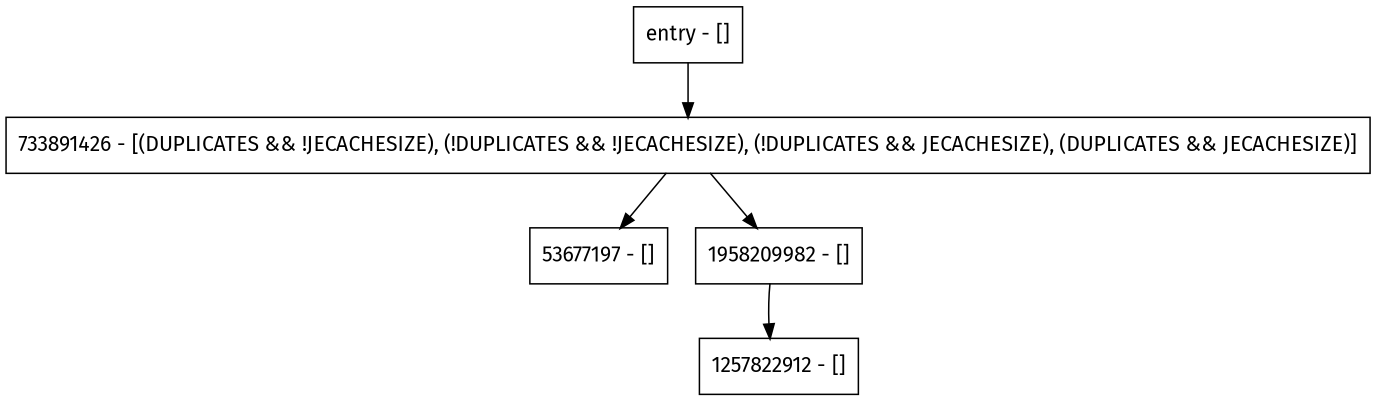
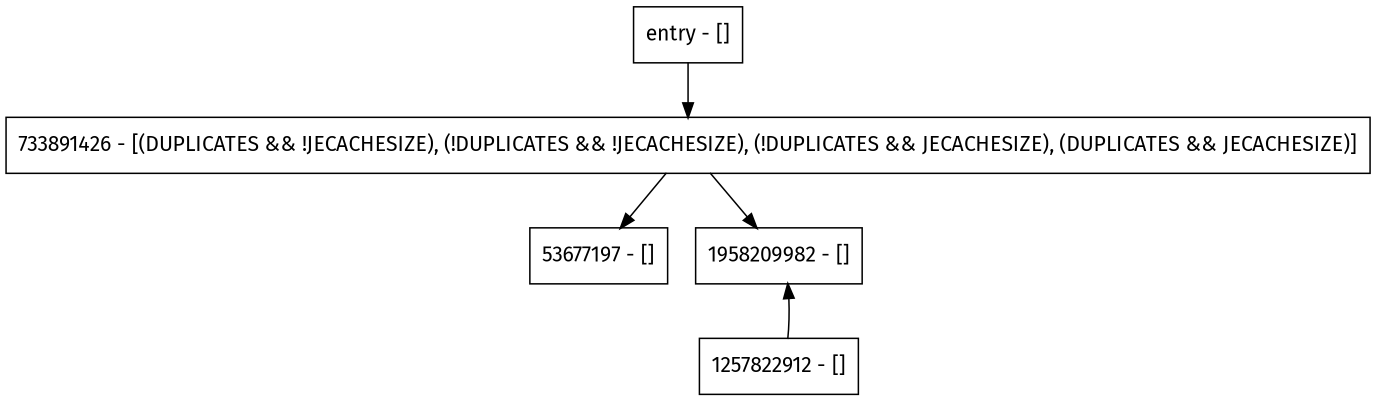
(769, 304) -> (789, 319)
